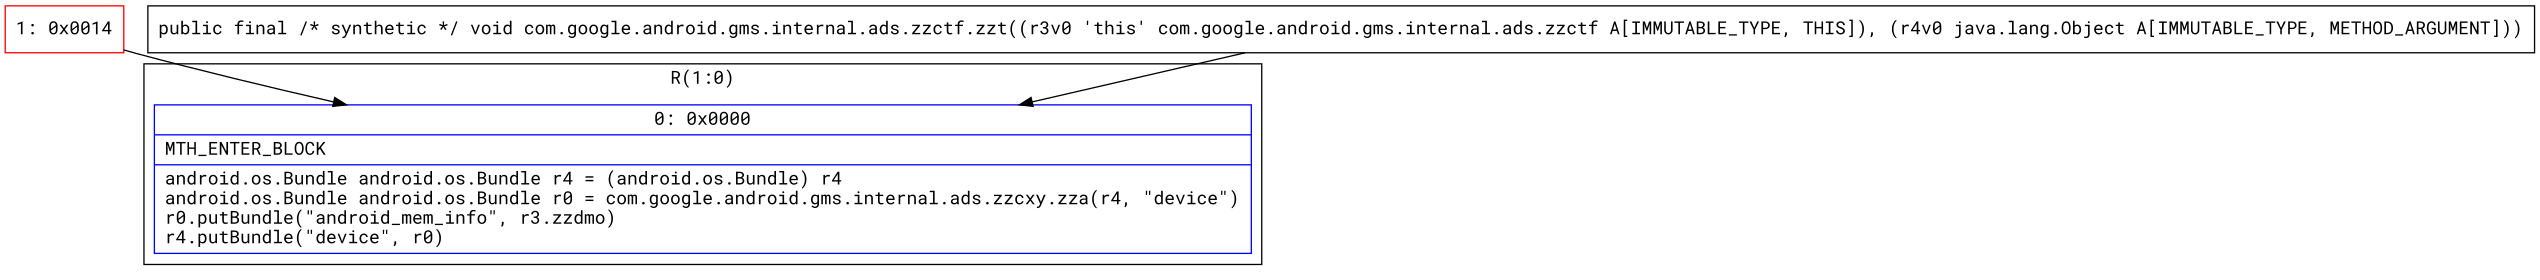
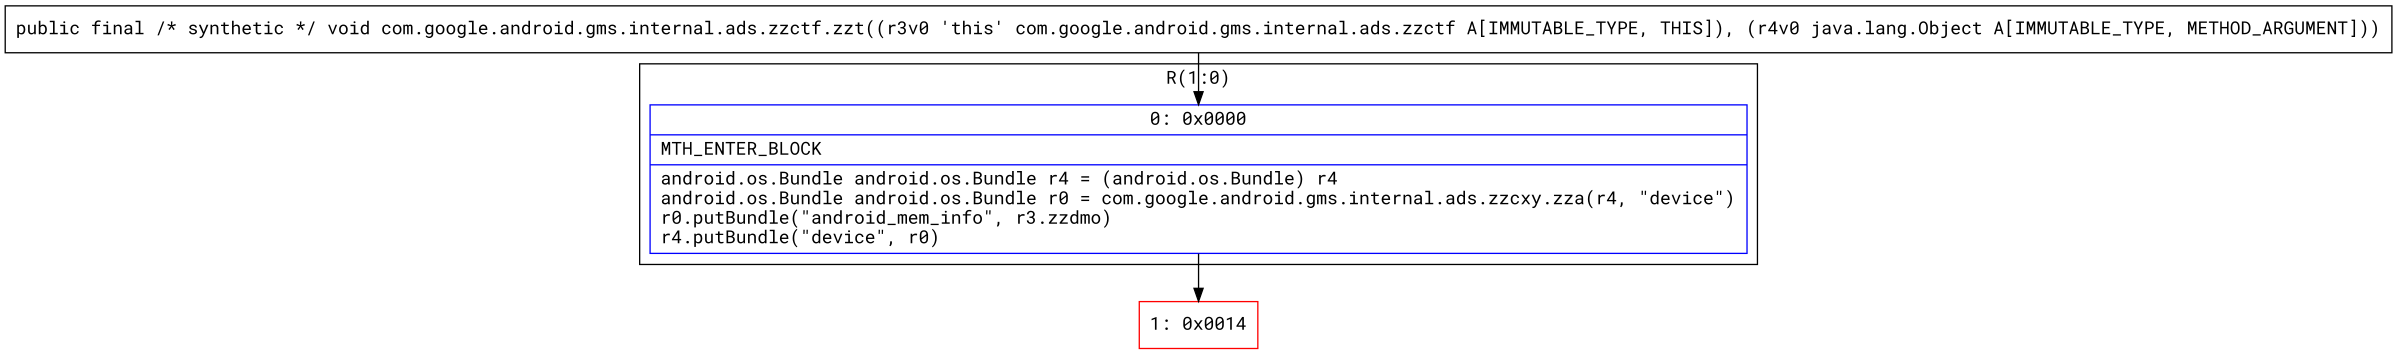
(228, 77) -> (1199, 273)
